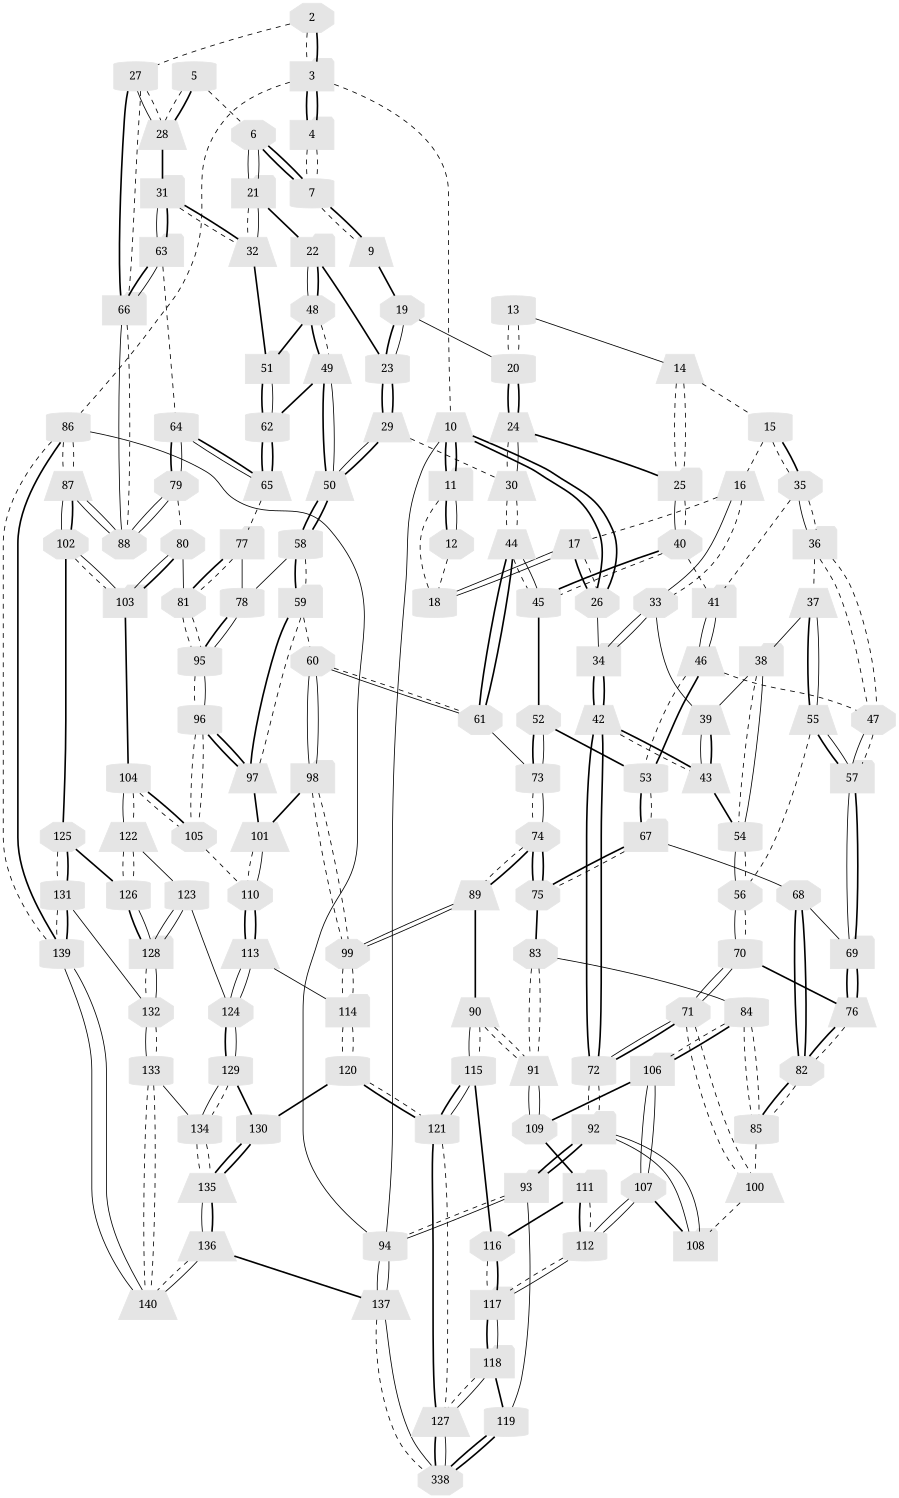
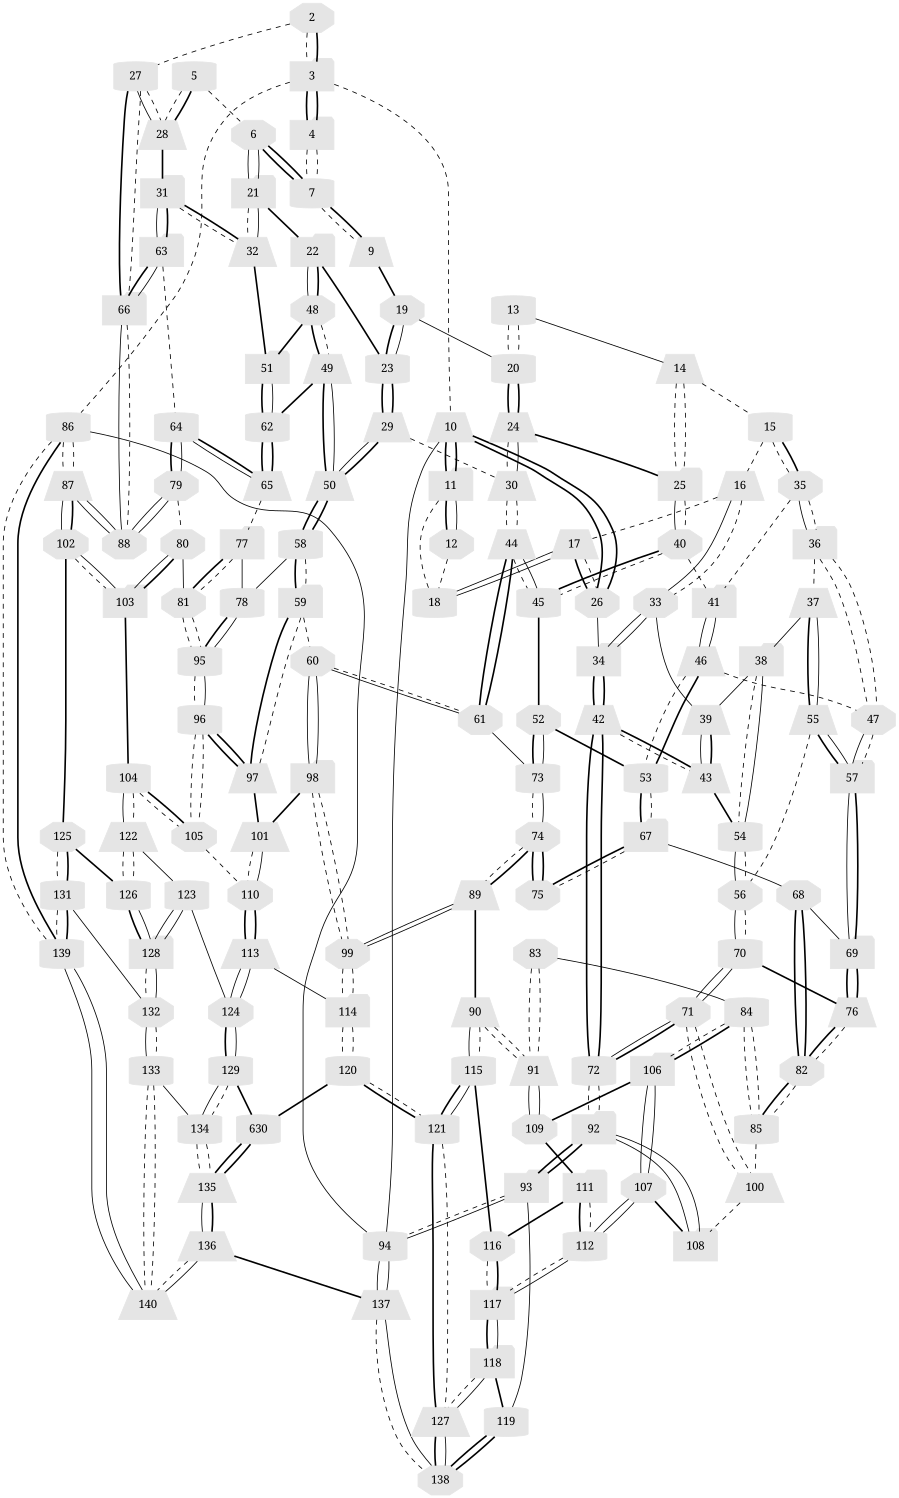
(537, 925) -> none
(258, 1129) -> (258, 1129)
(440, 1480) -> (440, 1480)
